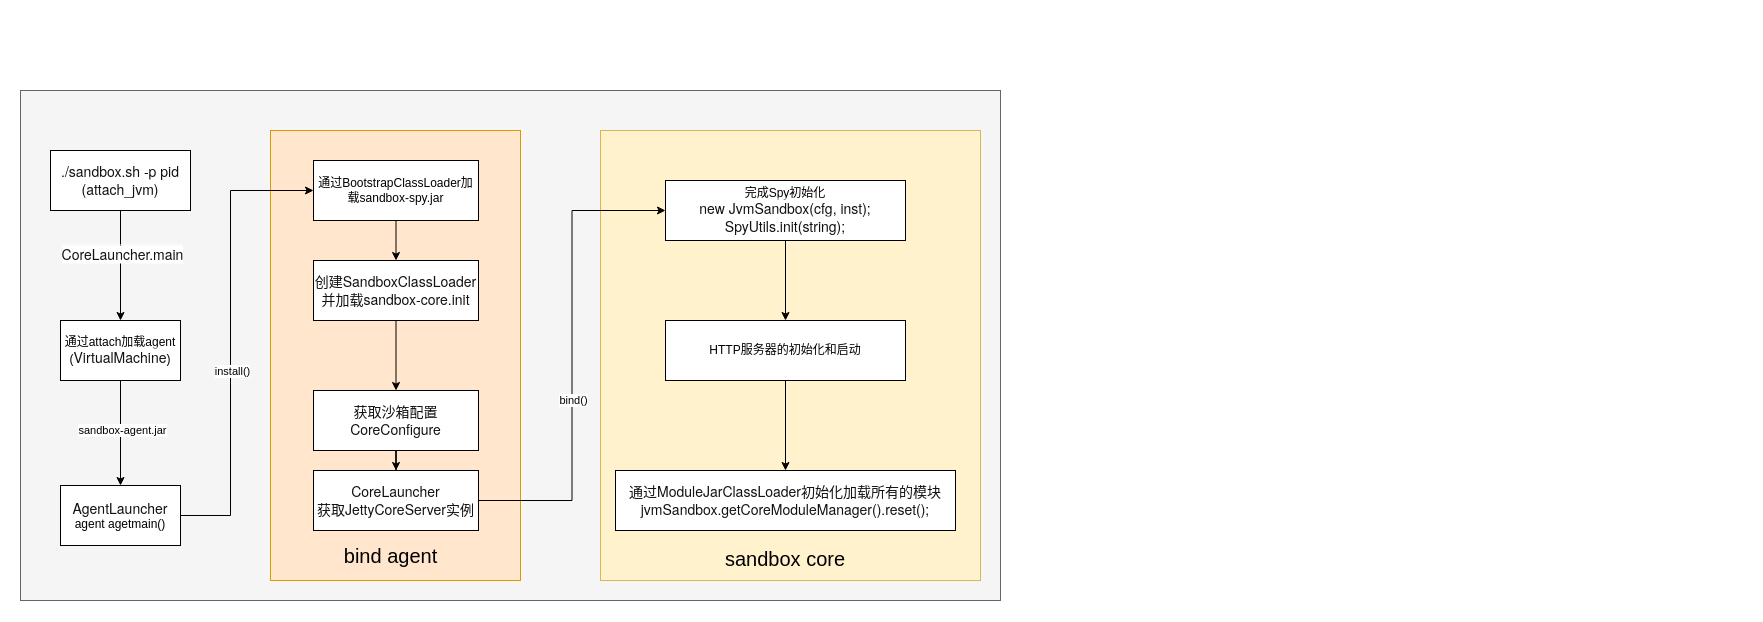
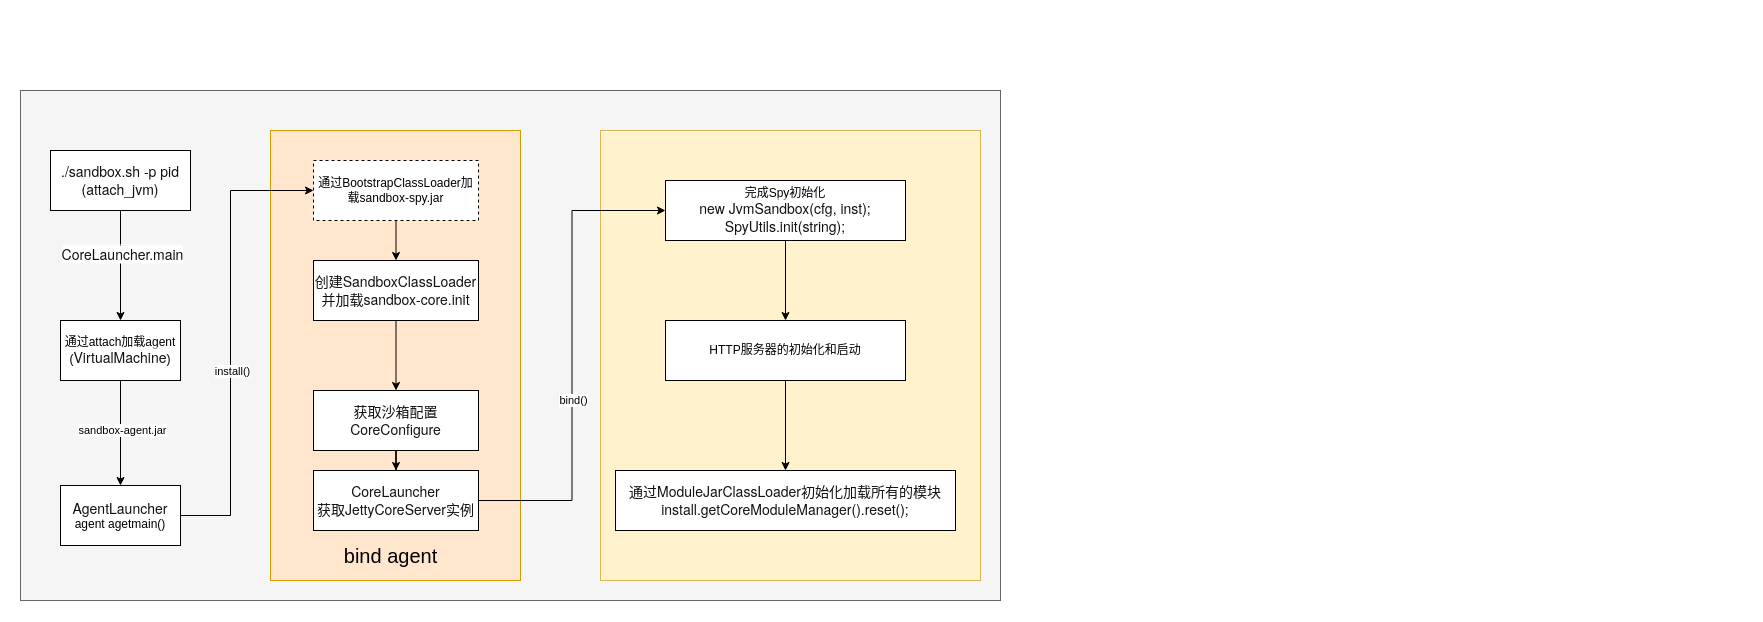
(396, 191) -> (396, 191)
(786, 501) -> (786, 501)
(786, 556) -> none
